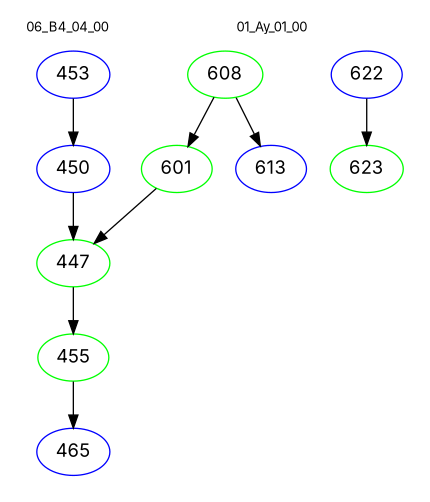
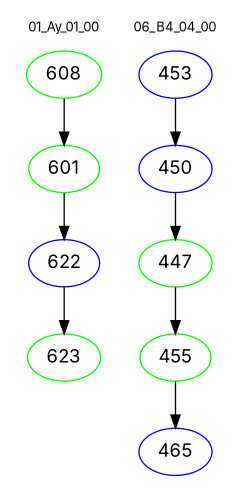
(271, 169) -> none
(130, 212) -> (64, 210)
